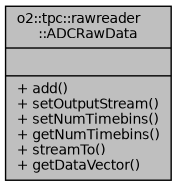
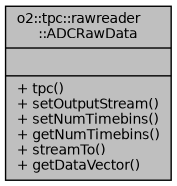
(42, 89) -> (40, 89)
